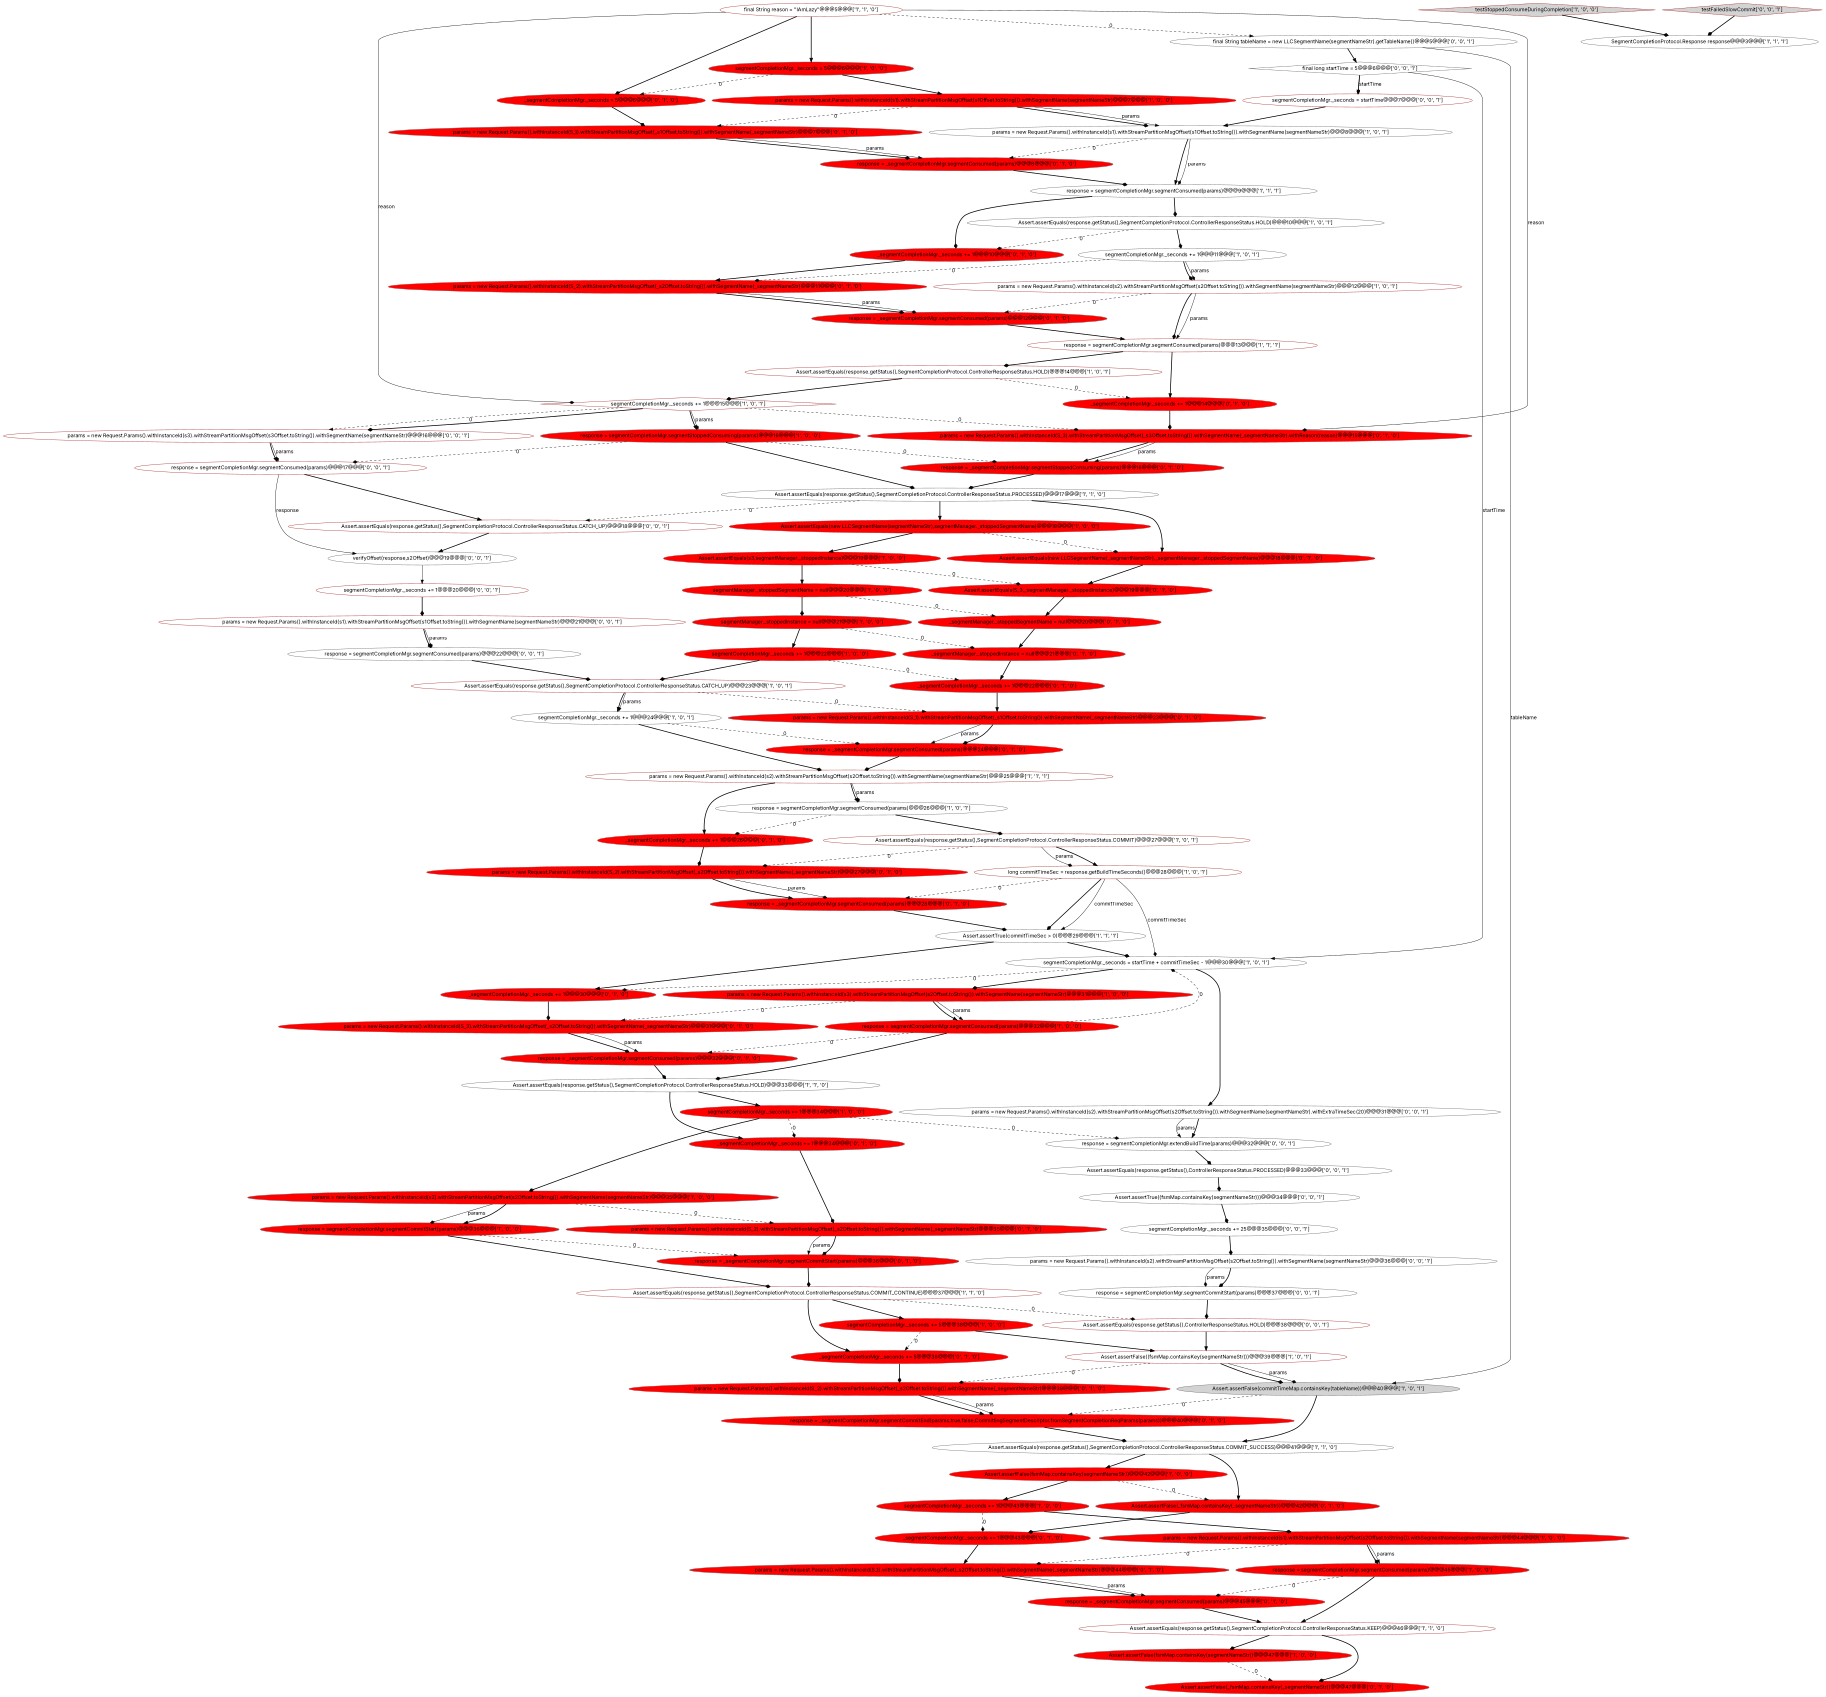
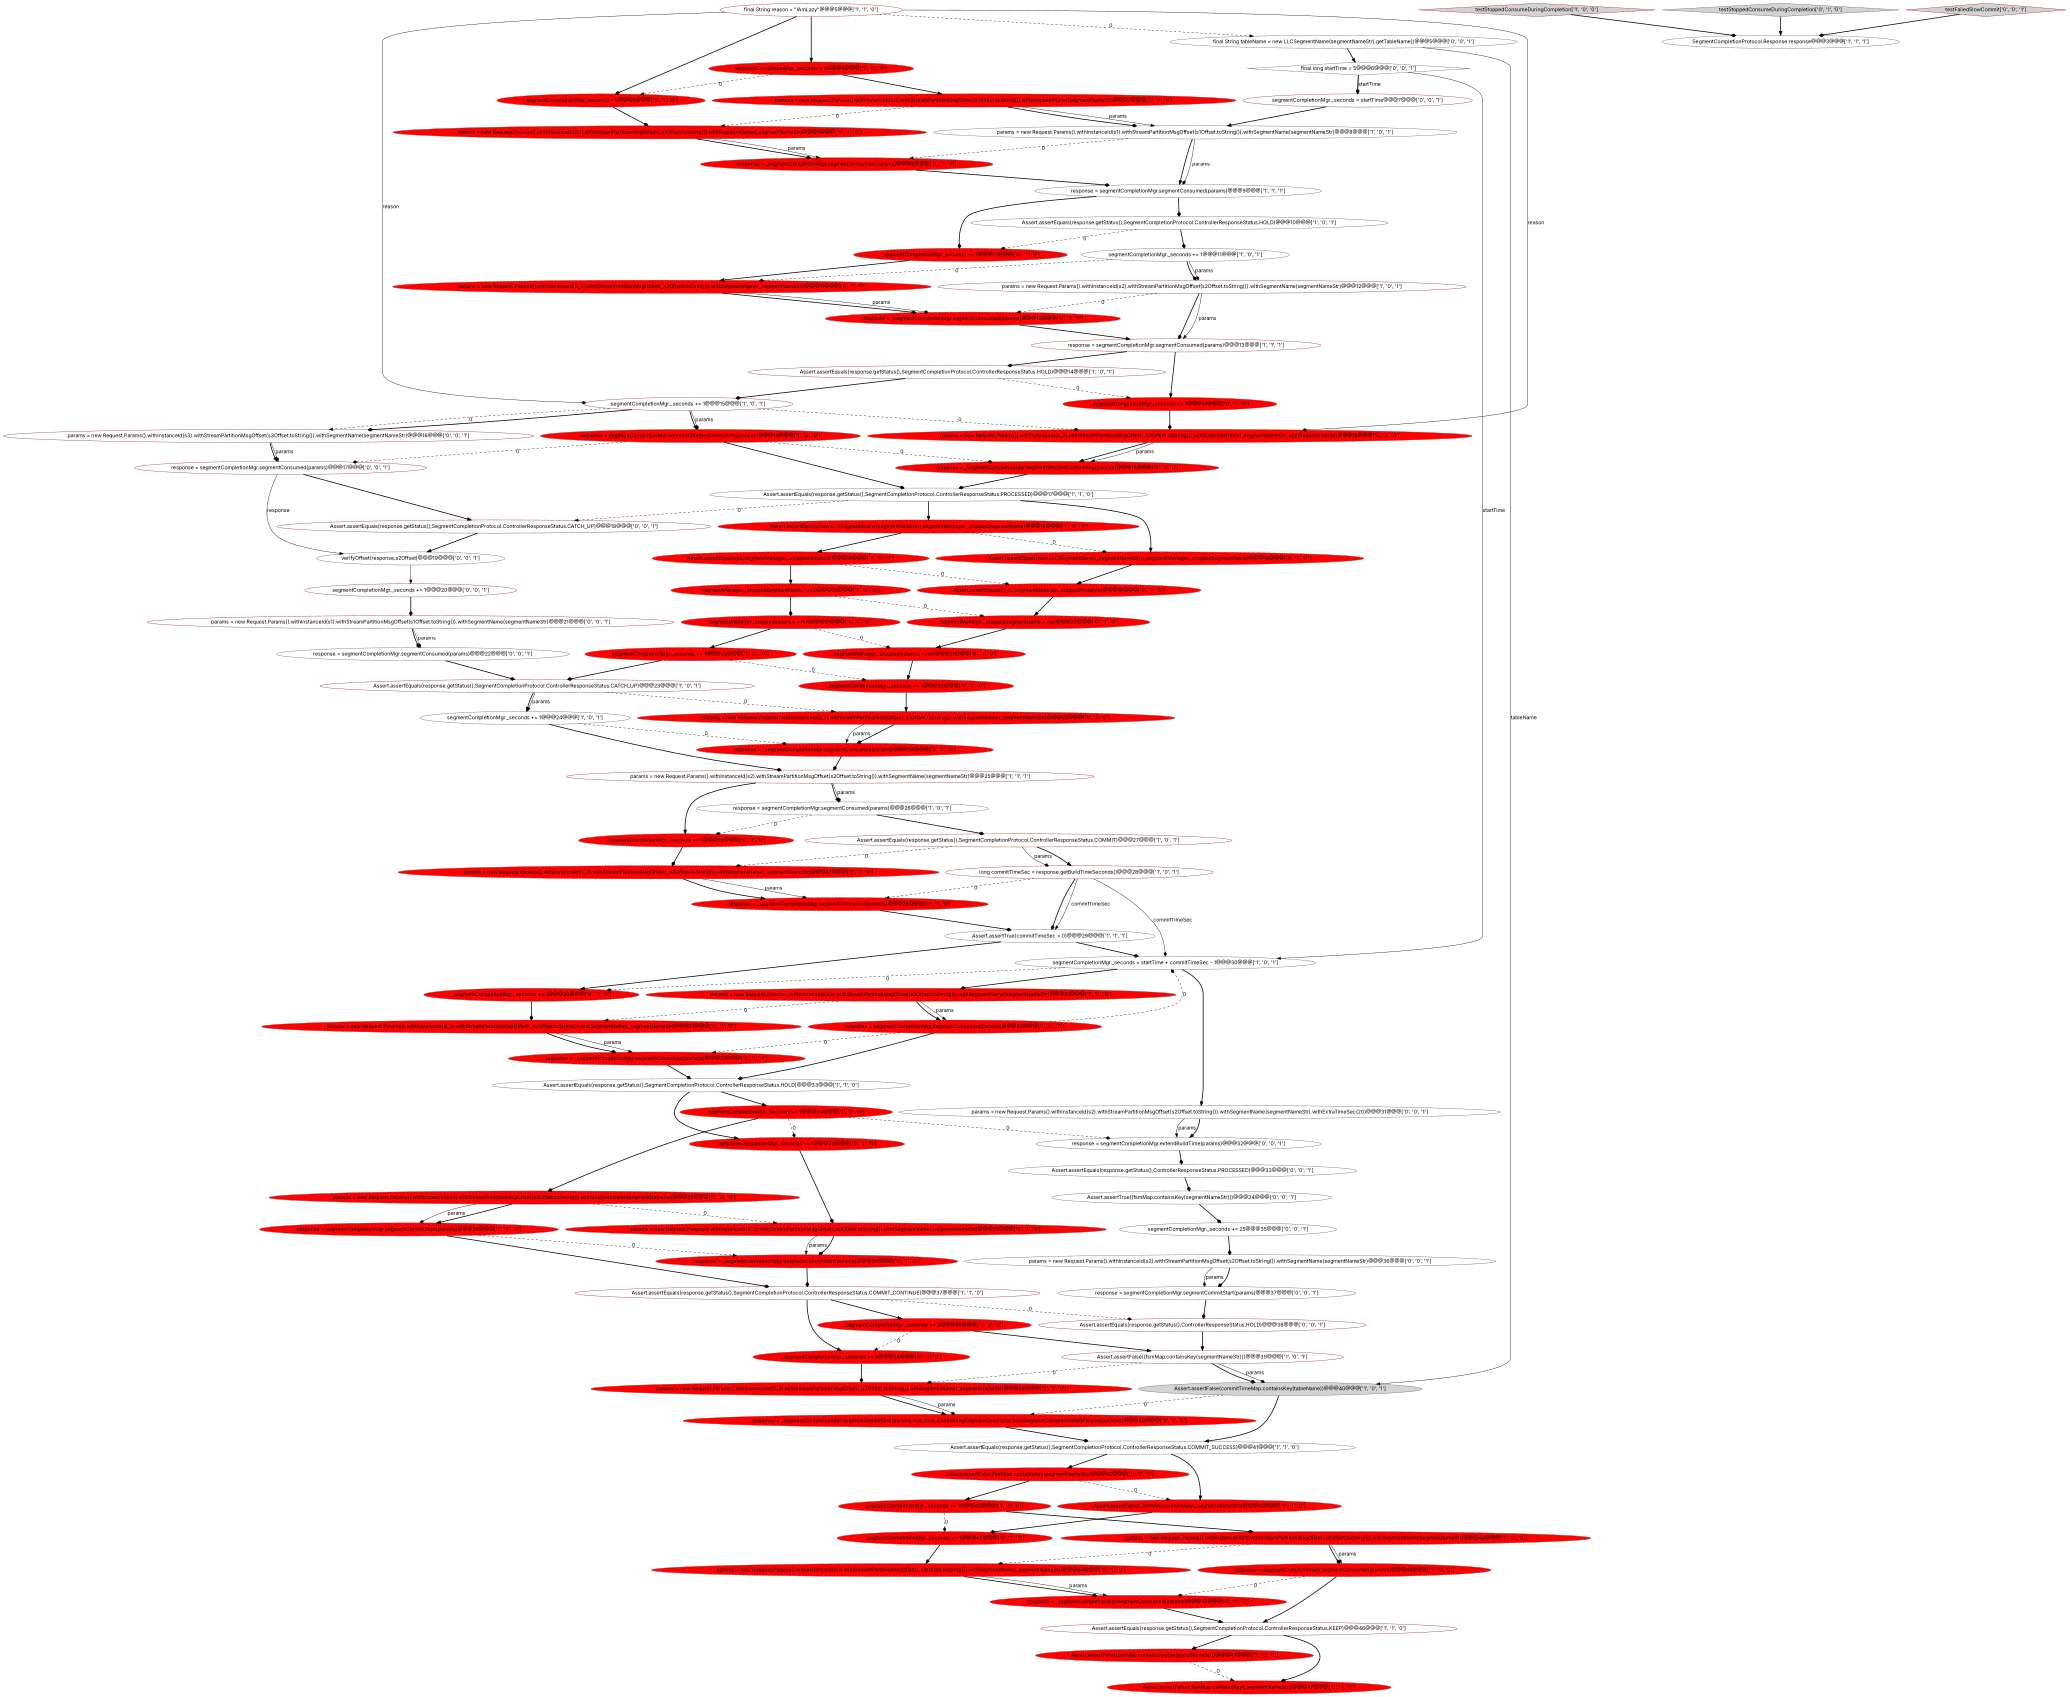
none -> (1781, 10)
(688, 404) -> (688, 404)
